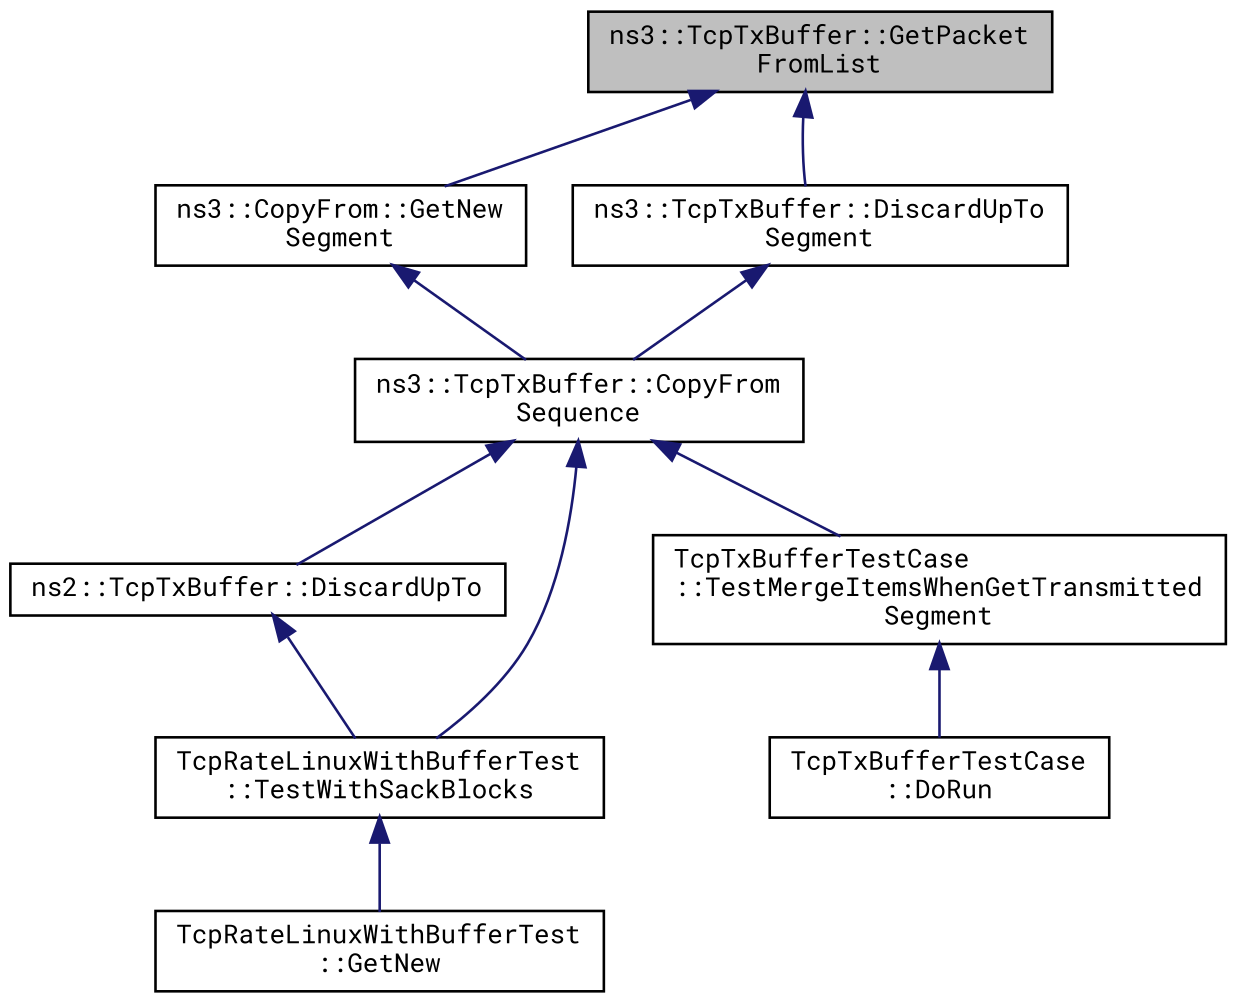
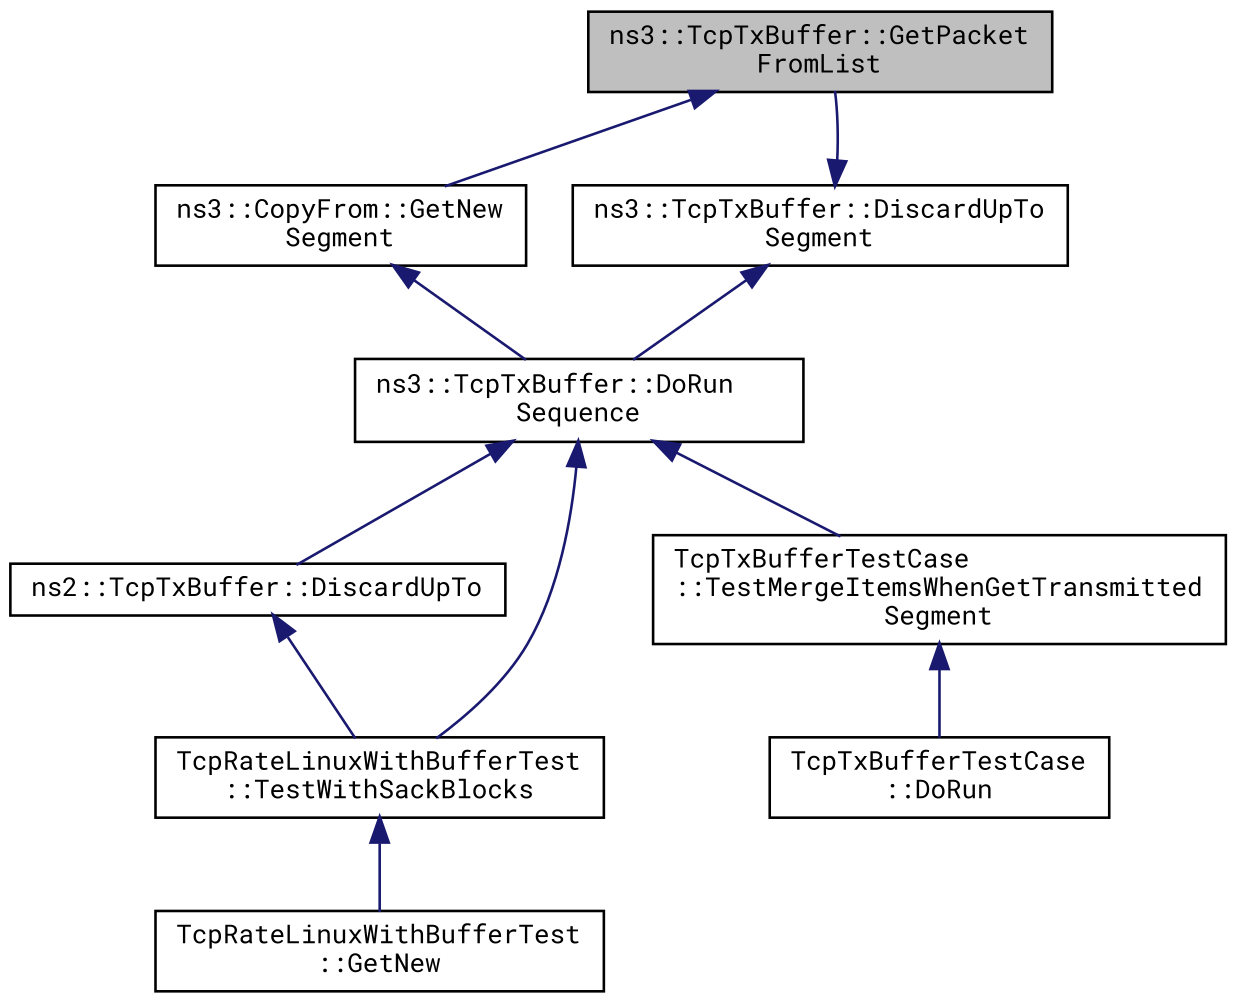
(803, 152) -> (838, 126)
(579, 400) -> (579, 400)
